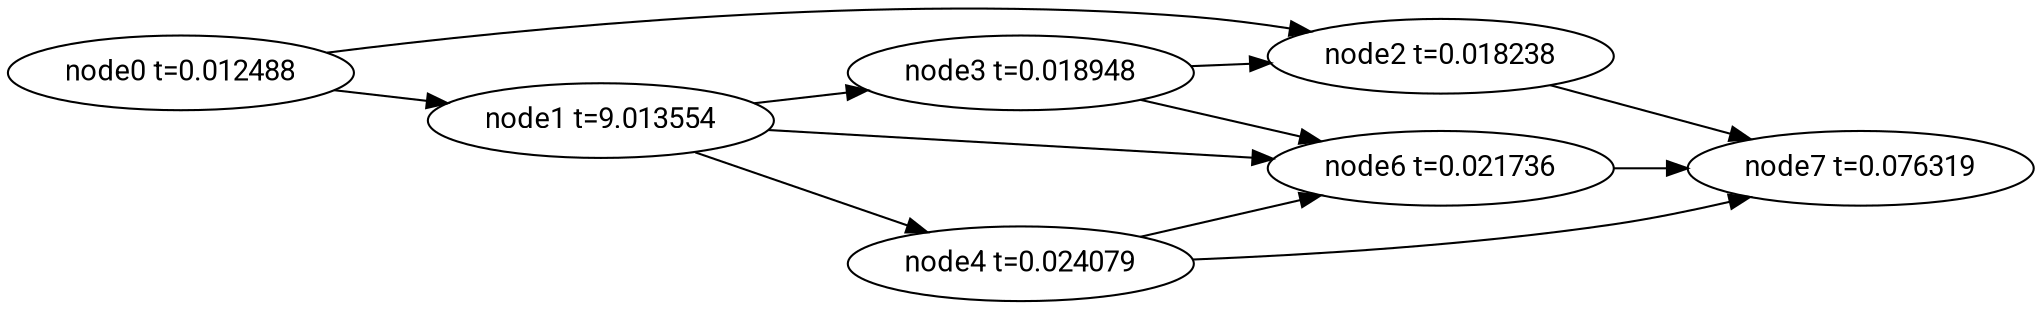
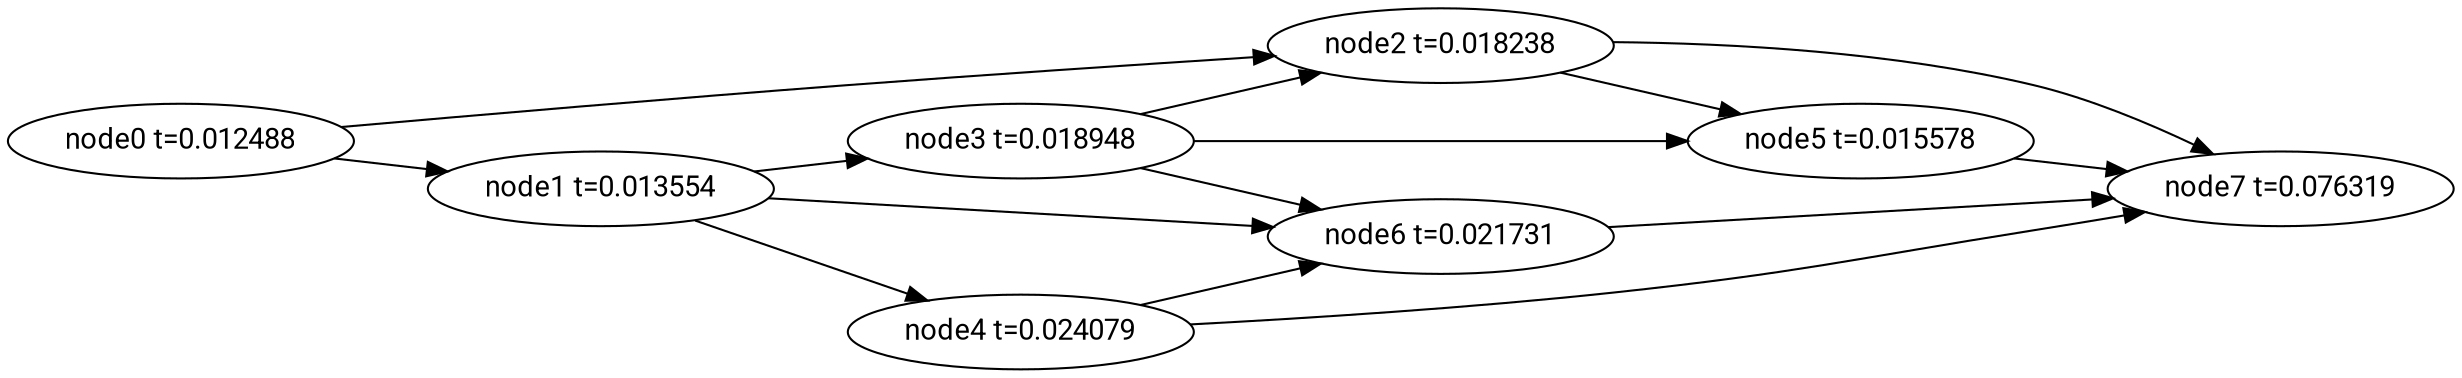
(601, 121) -> (601, 189)
none -> (1861, 141)
(1441, 168) -> (1441, 237)
